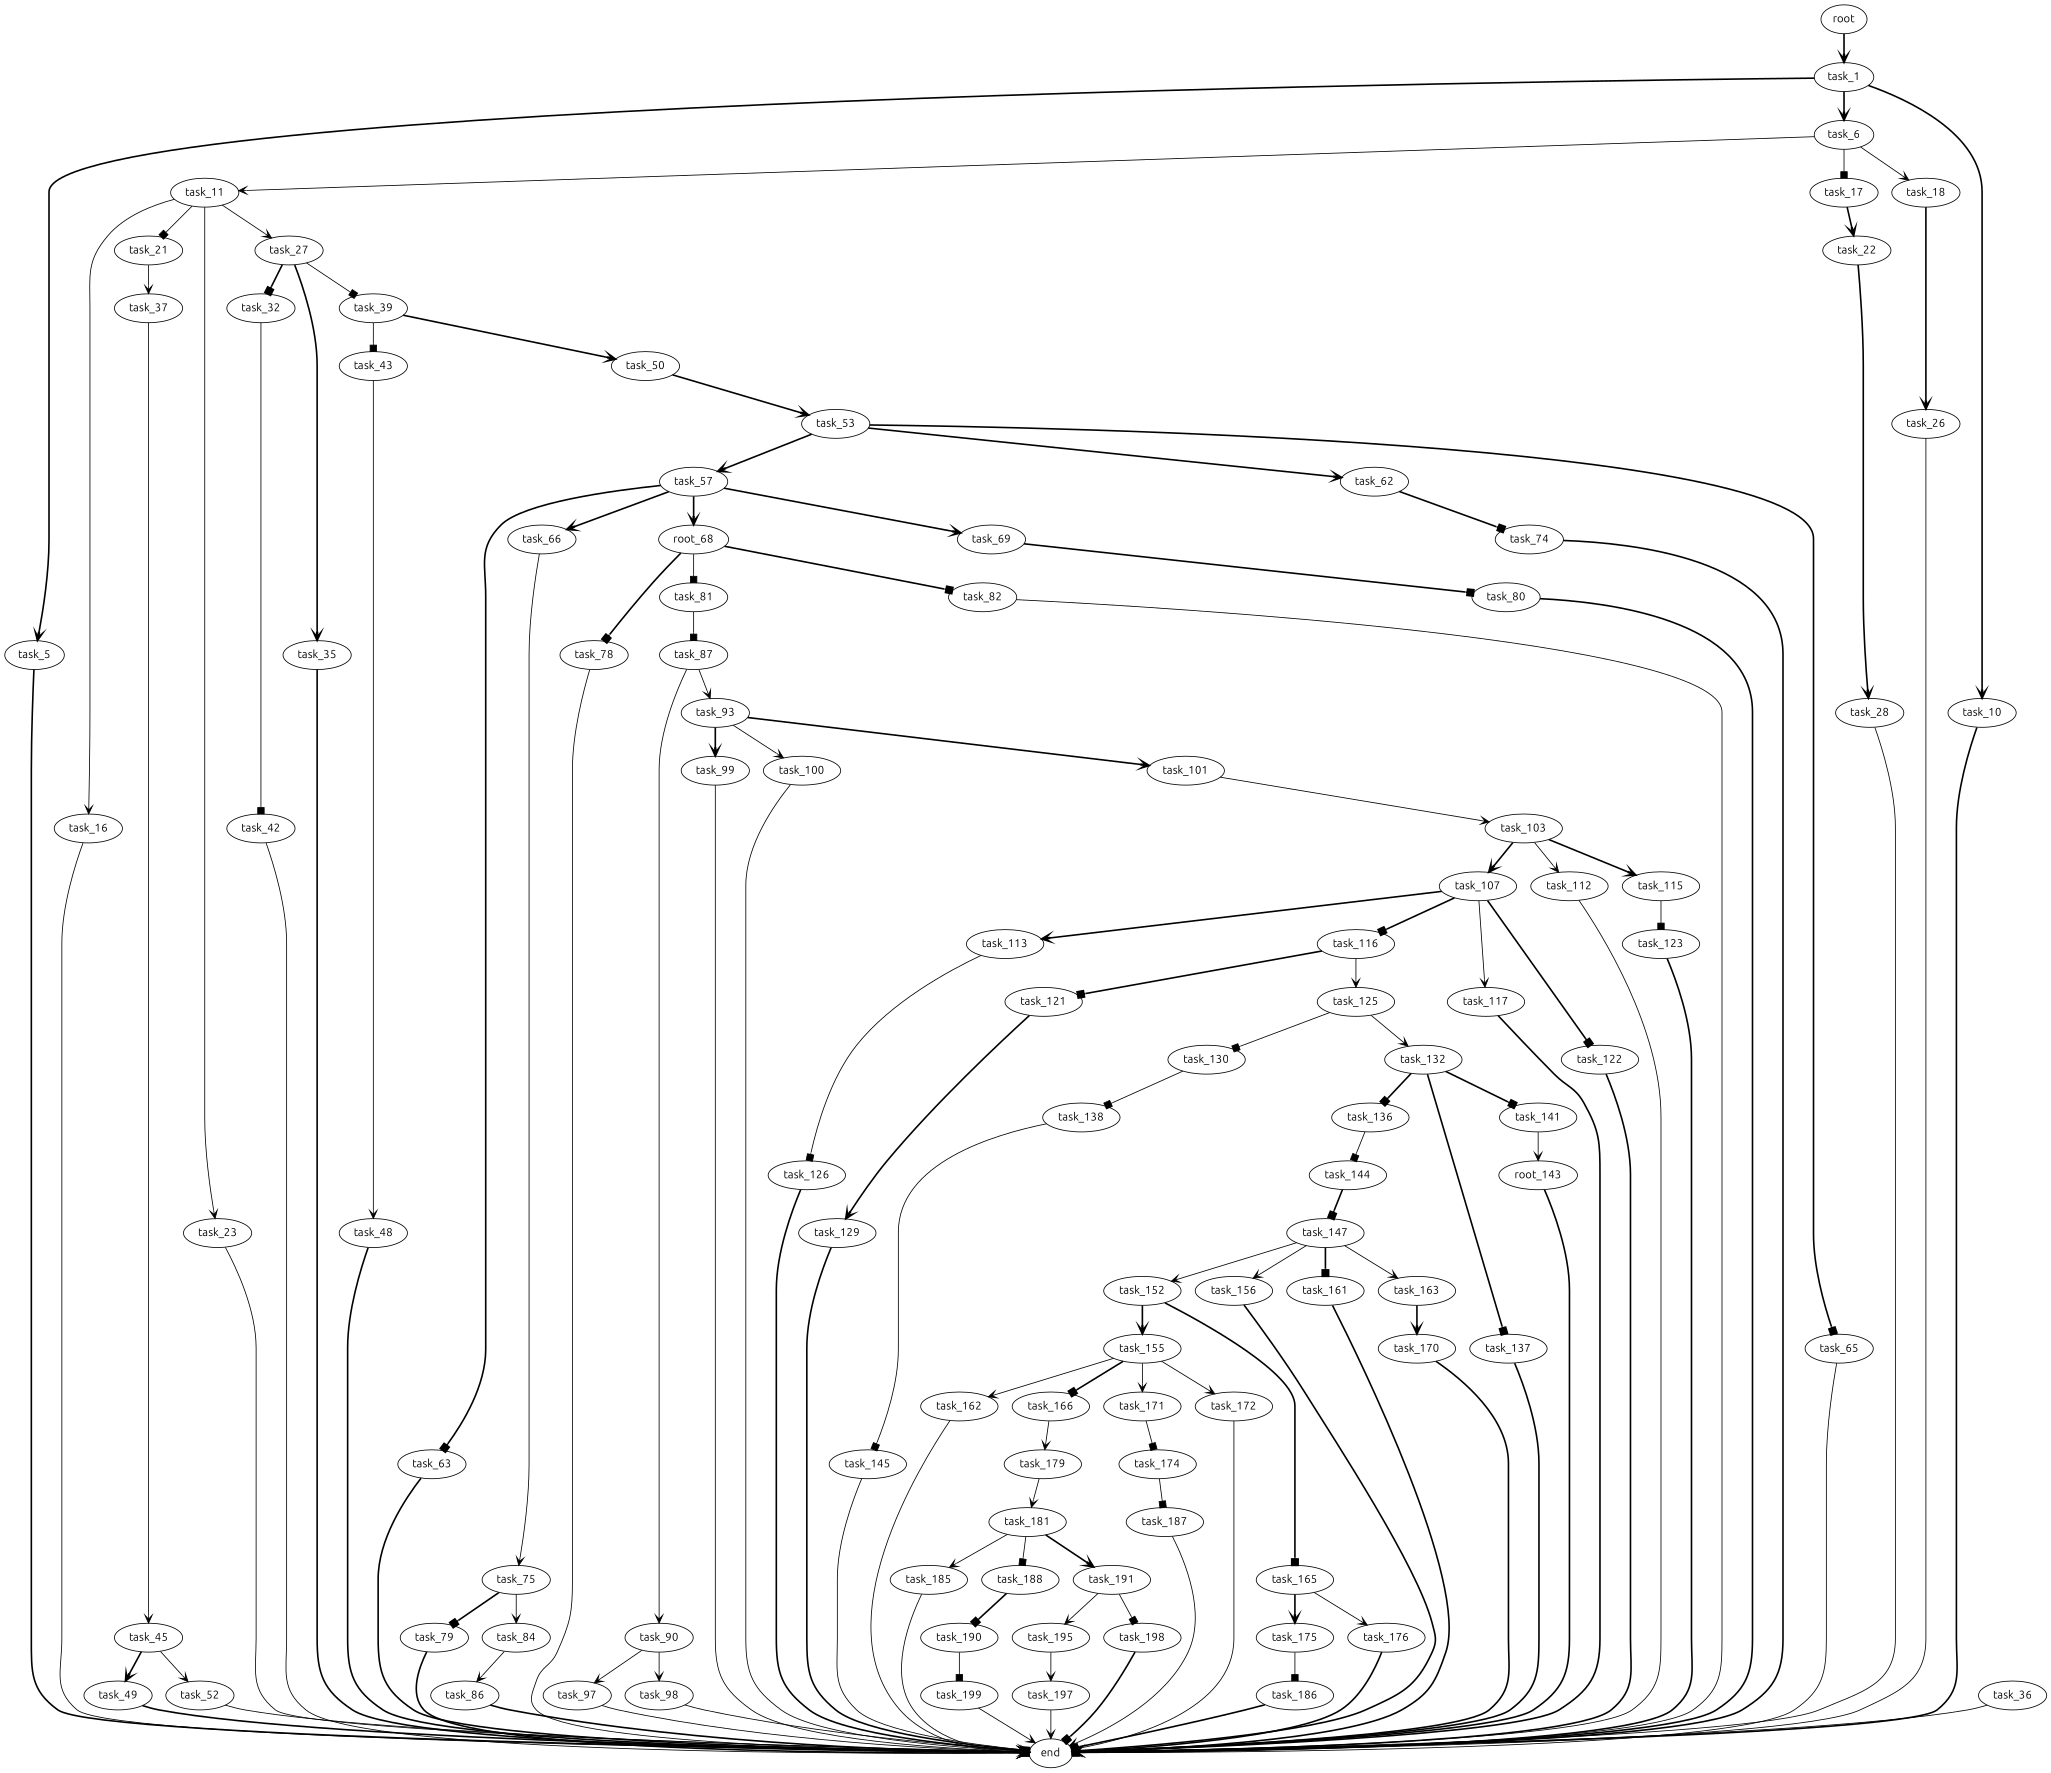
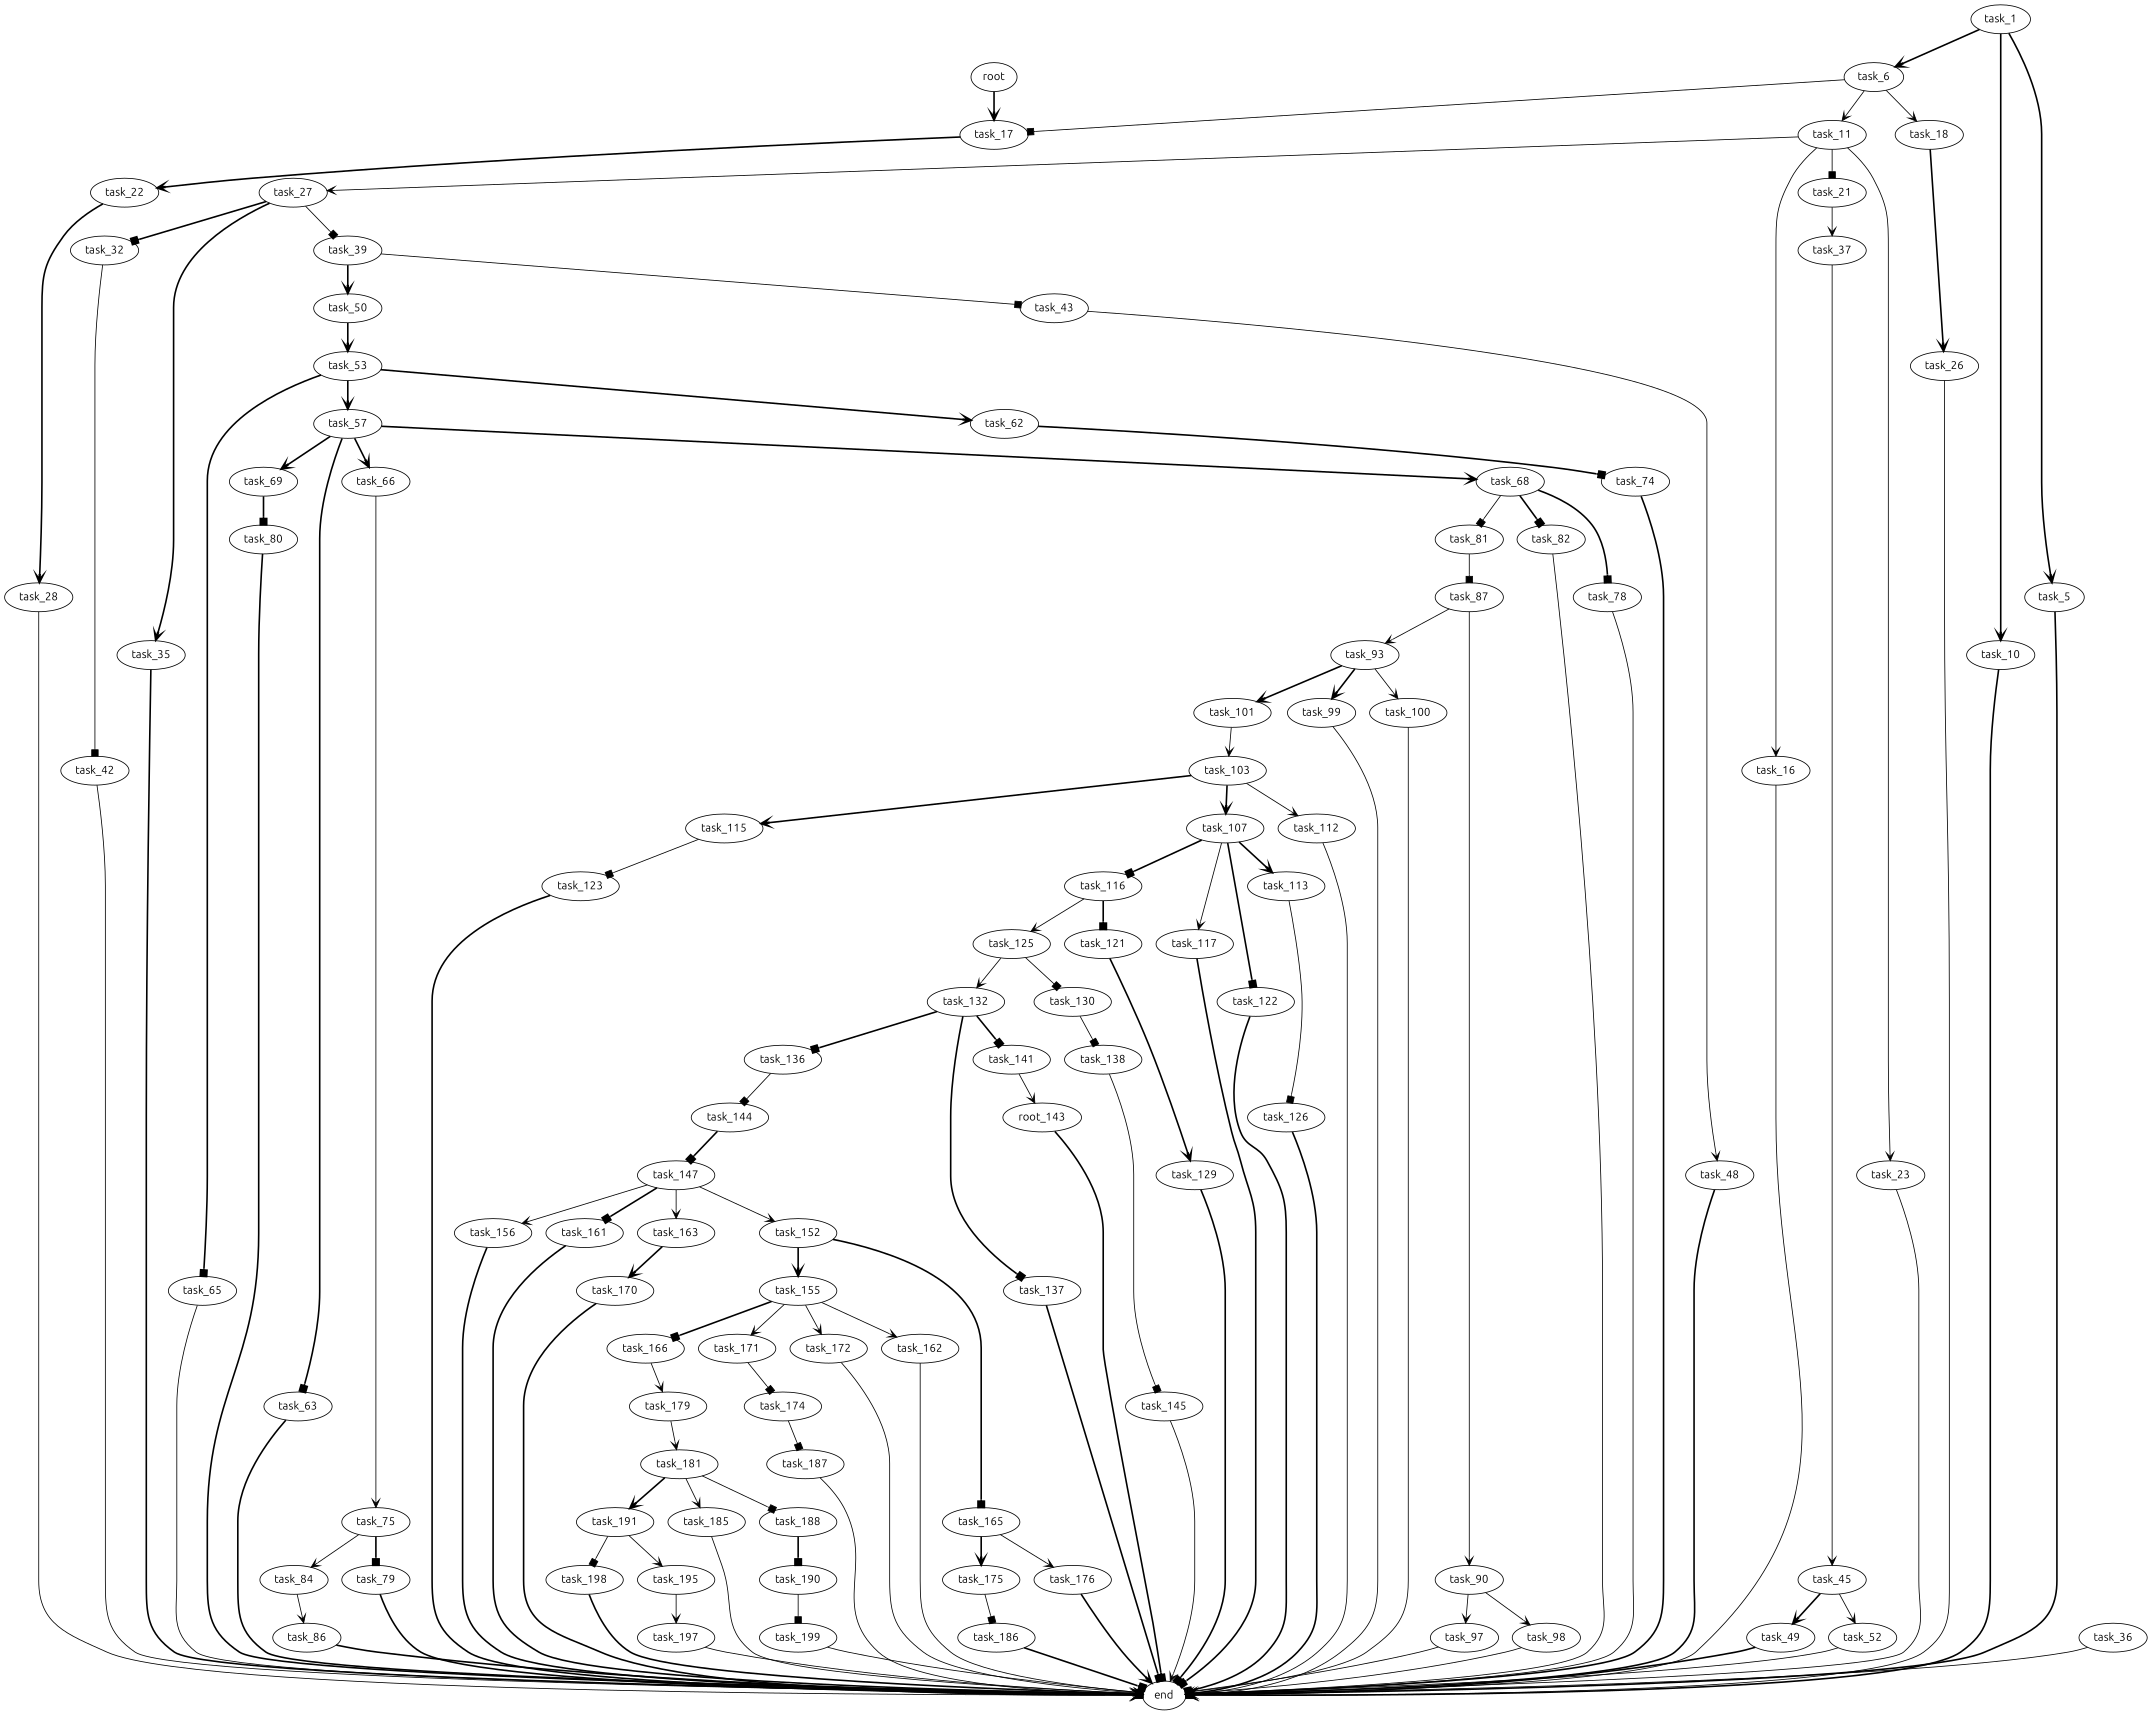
(1844, 44) -> (994, 102)
(694, 539) -> (1510, 482)
